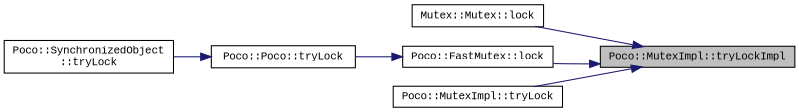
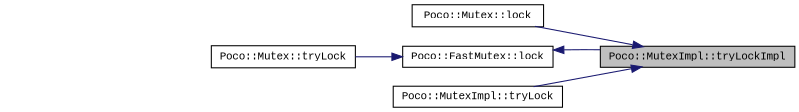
(478, 16) -> (478, 16)
(89, 57) -> none
(283, 57) -> (283, 57)
(571, 64) -> (582, 50)
